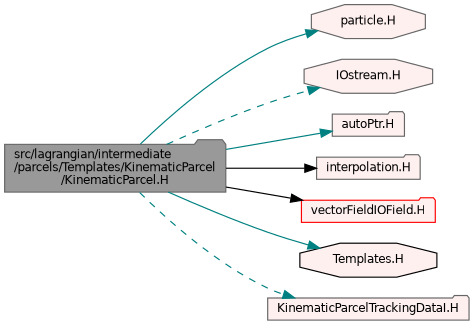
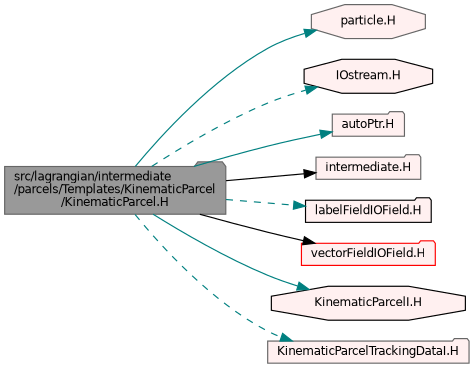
(368, 76) -> (368, 76)
(368, 168) -> (368, 168)
none -> (368, 211)
(368, 260) -> (368, 303)
